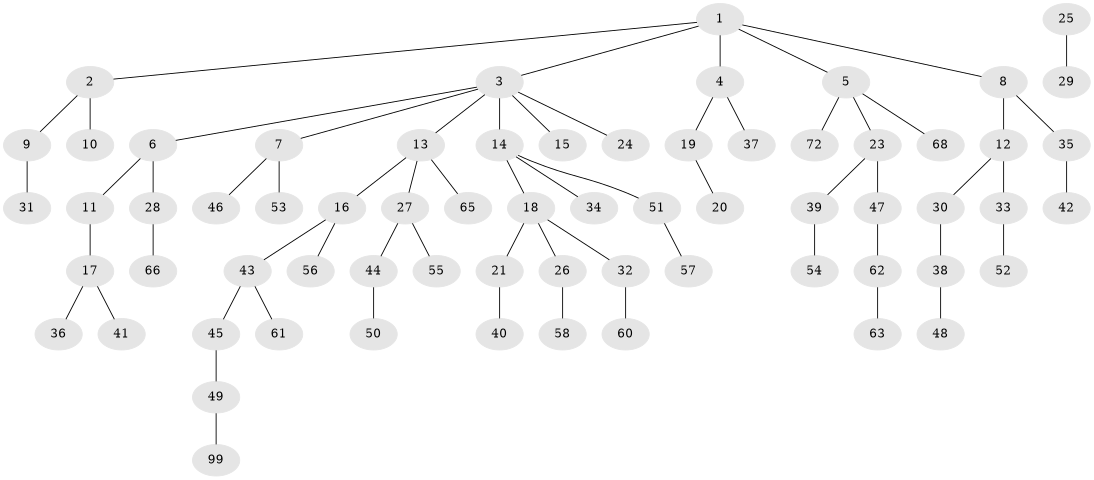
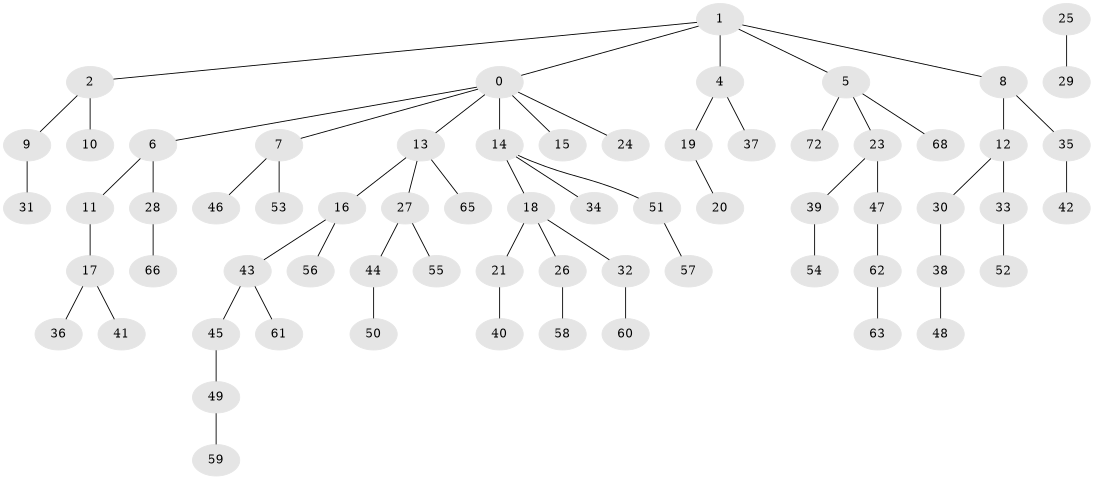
(500, 82) -> (500, 82)
(216, 460) -> (216, 460)
